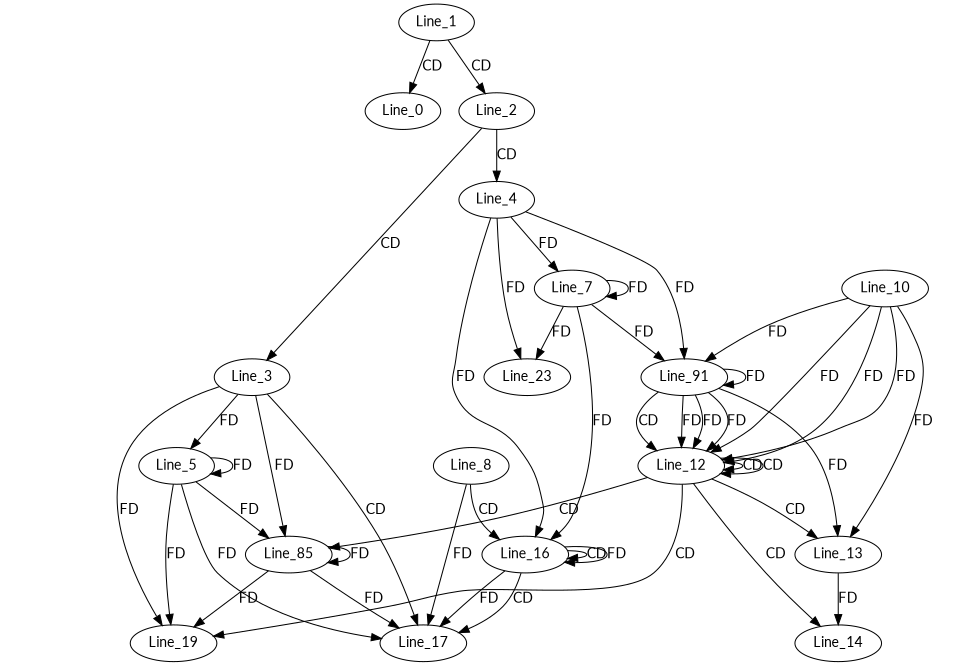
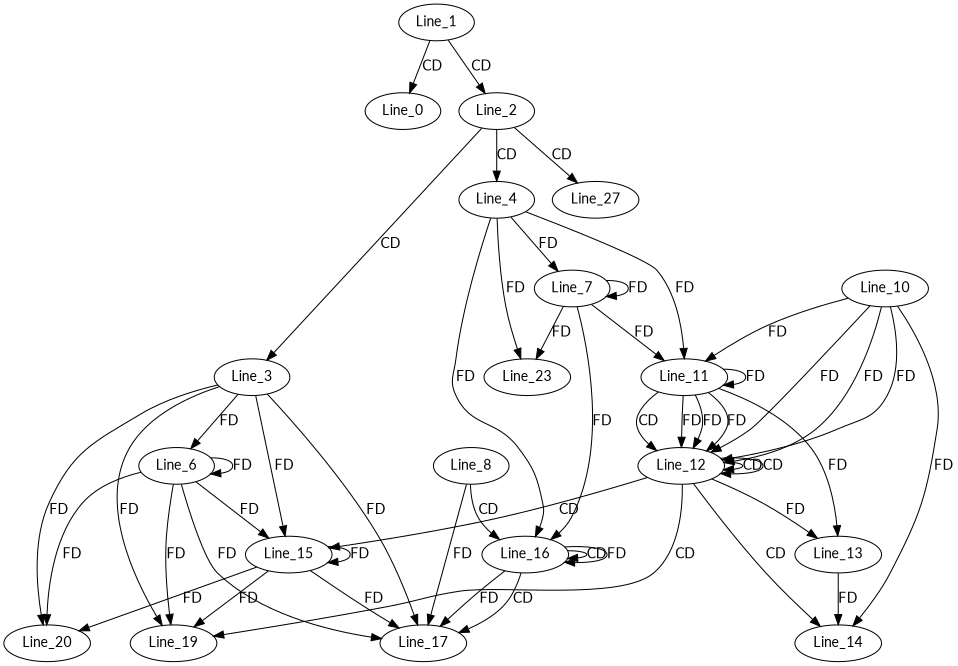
none -> (596, 200)
(684, 377) -> (684, 377)
(912, 421) -> (931, 466)
(177, 466) -> (177, 466)
(376, 510) -> (376, 510)
(795, 510) -> (795, 510)
(289, 555) -> (289, 555)
none -> (47, 643)
